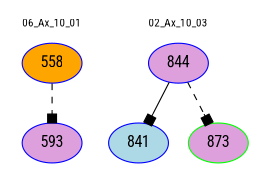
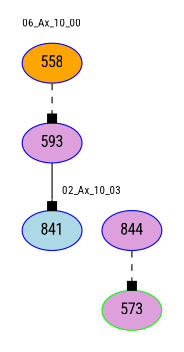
(52, 24) -> (52, 24)
(161, 98) -> (52, 187)
(218, 143) -> (132, 310)
